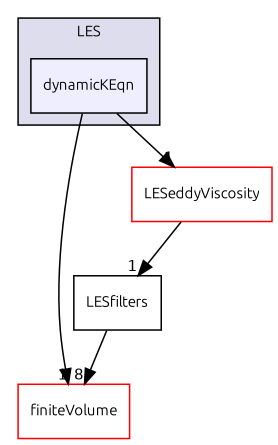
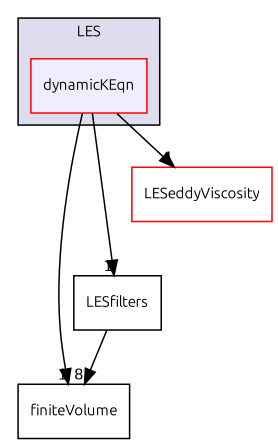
(89, 86) -> (89, 86)
(164, 243) -> (102, 187)
(74, 411) -> (74, 411)
